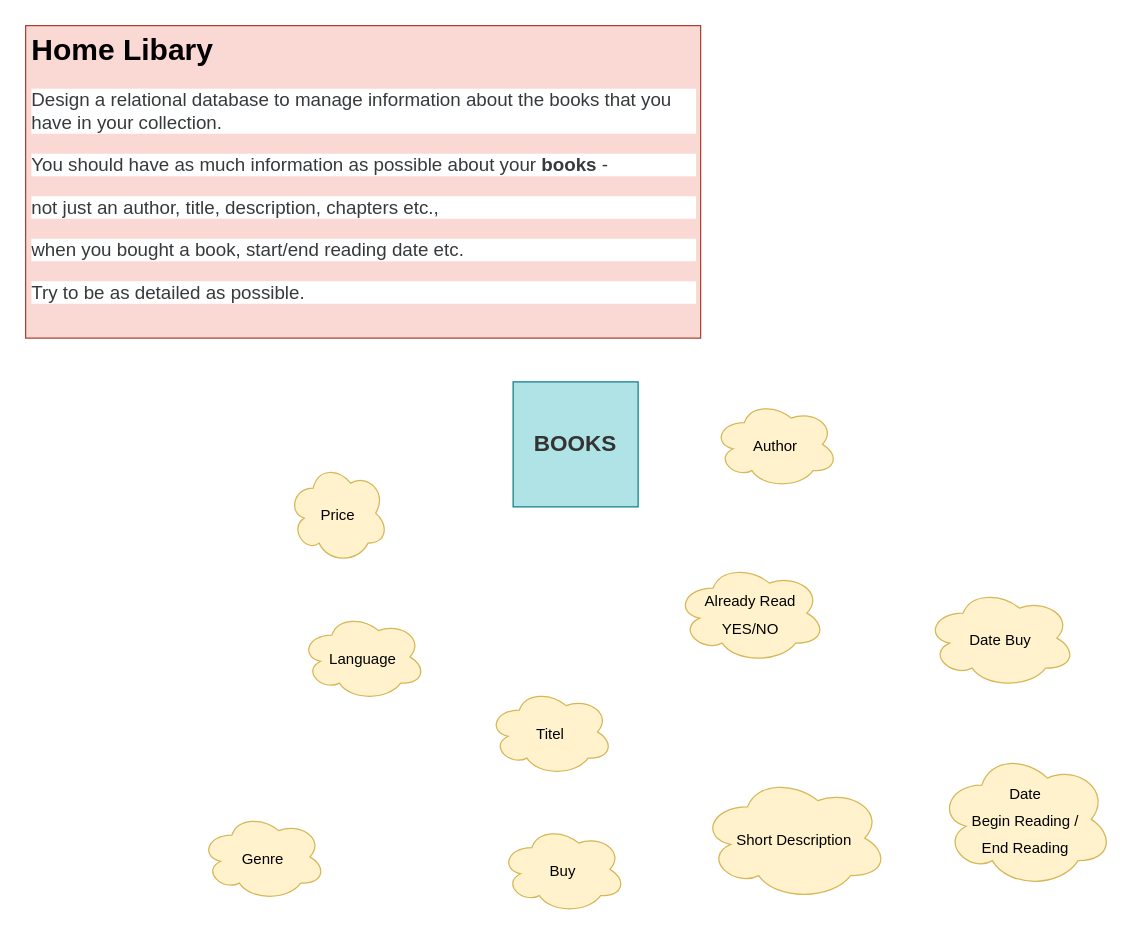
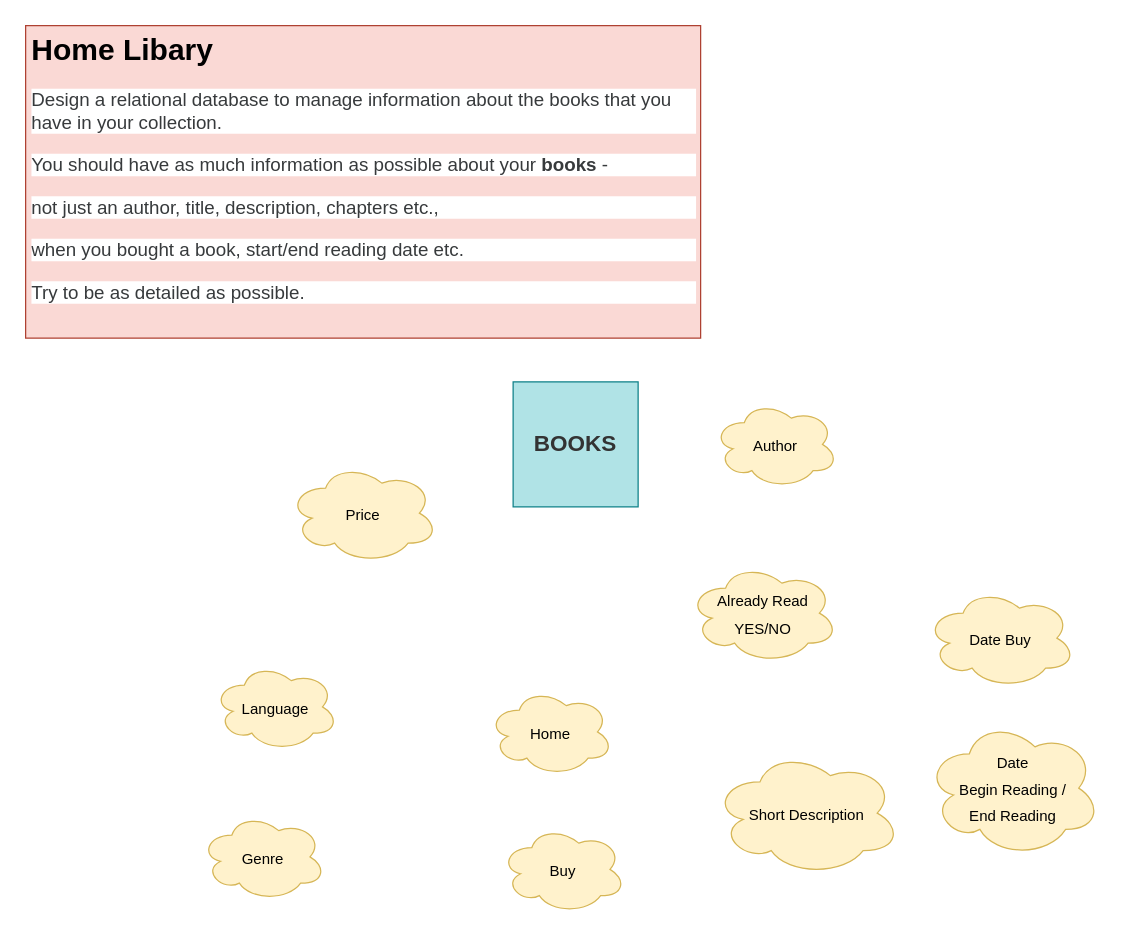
(338, 513) -> (363, 513)
(751, 613) -> (763, 613)
(363, 657) -> (276, 707)
(551, 732) -> (551, 732)
(1026, 819) -> (1013, 788)
(794, 838) -> (807, 813)
